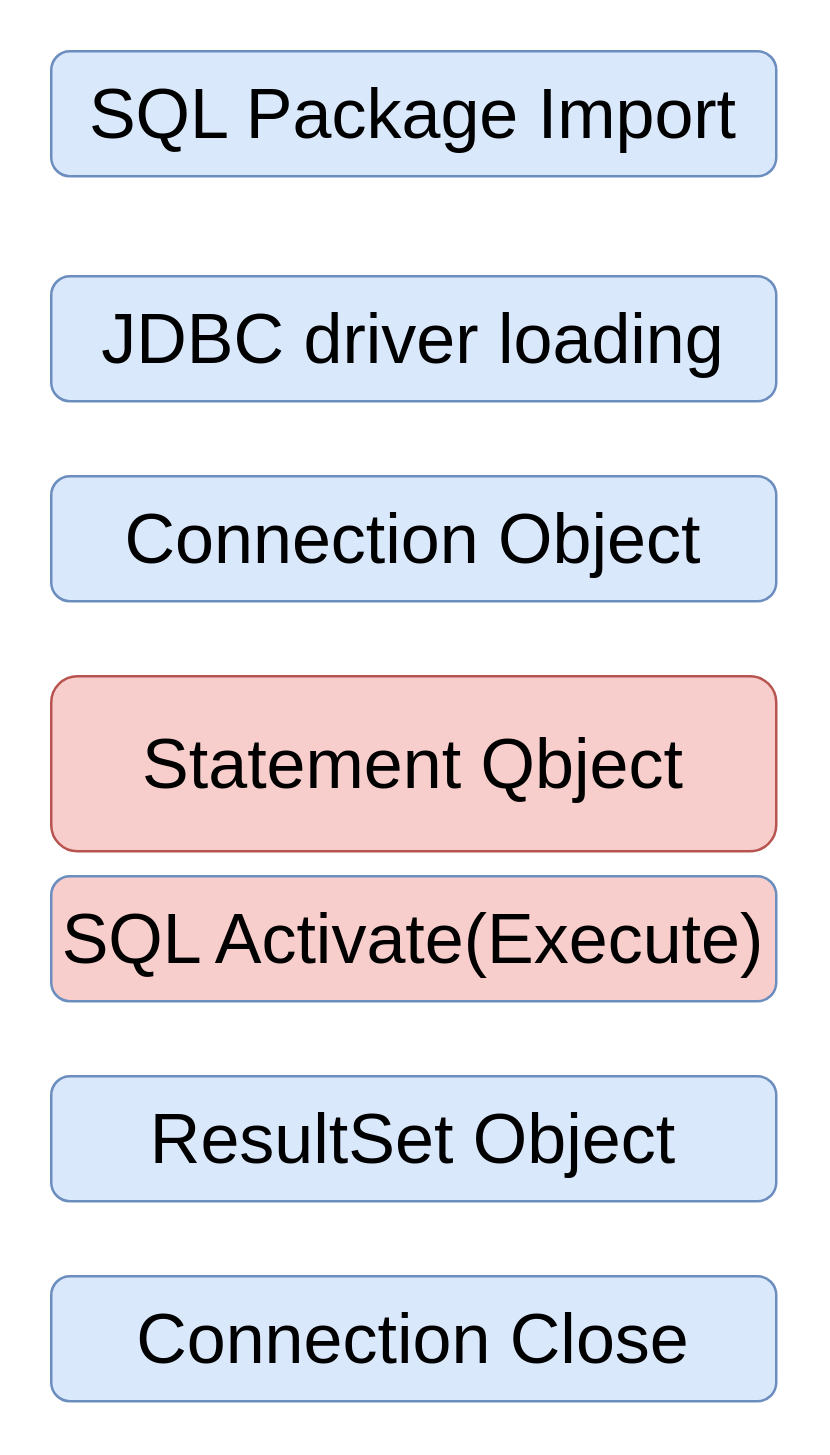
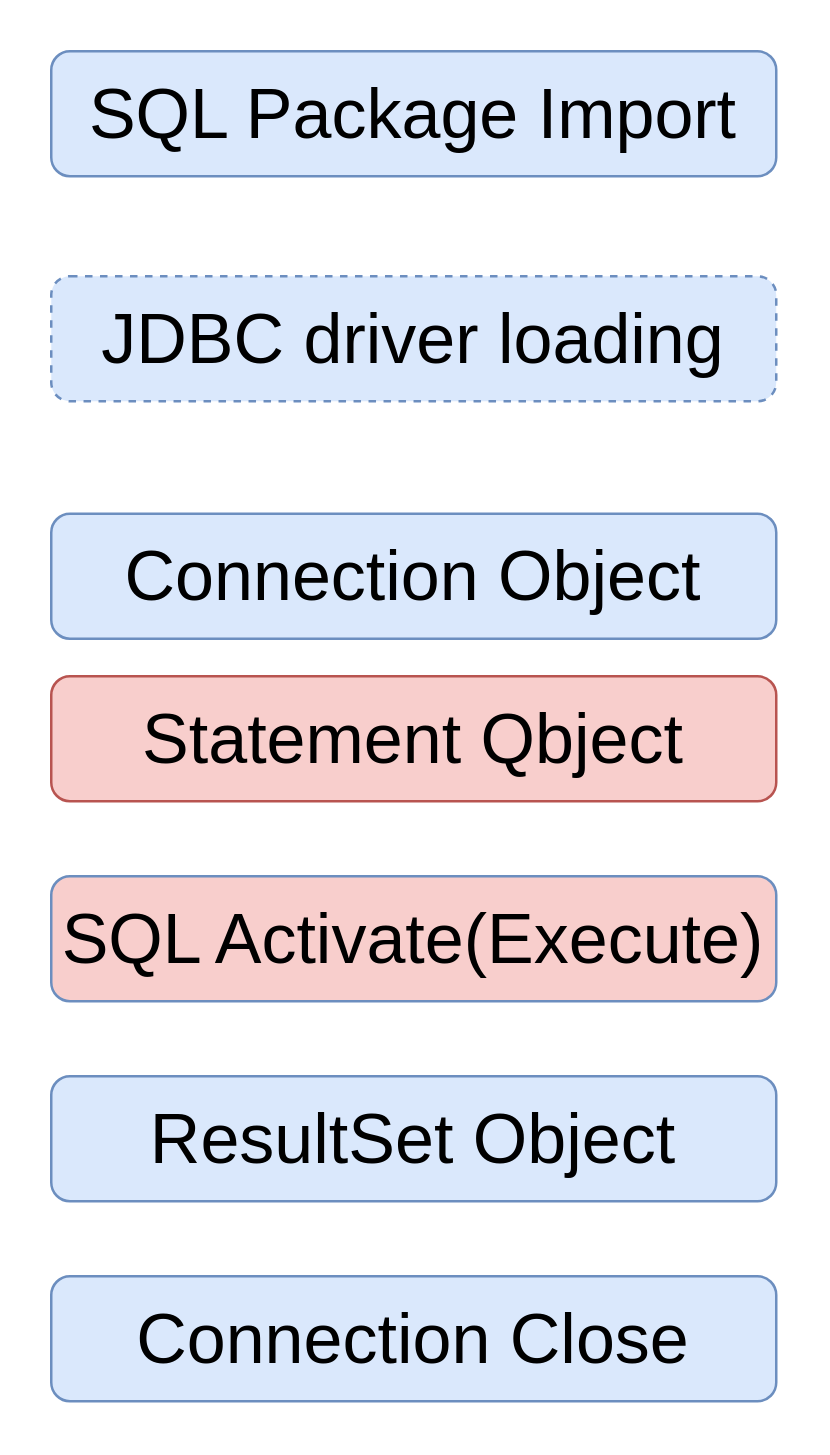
(414, 339) -> (414, 339)
(414, 539) -> (414, 576)
(414, 764) -> (414, 739)
